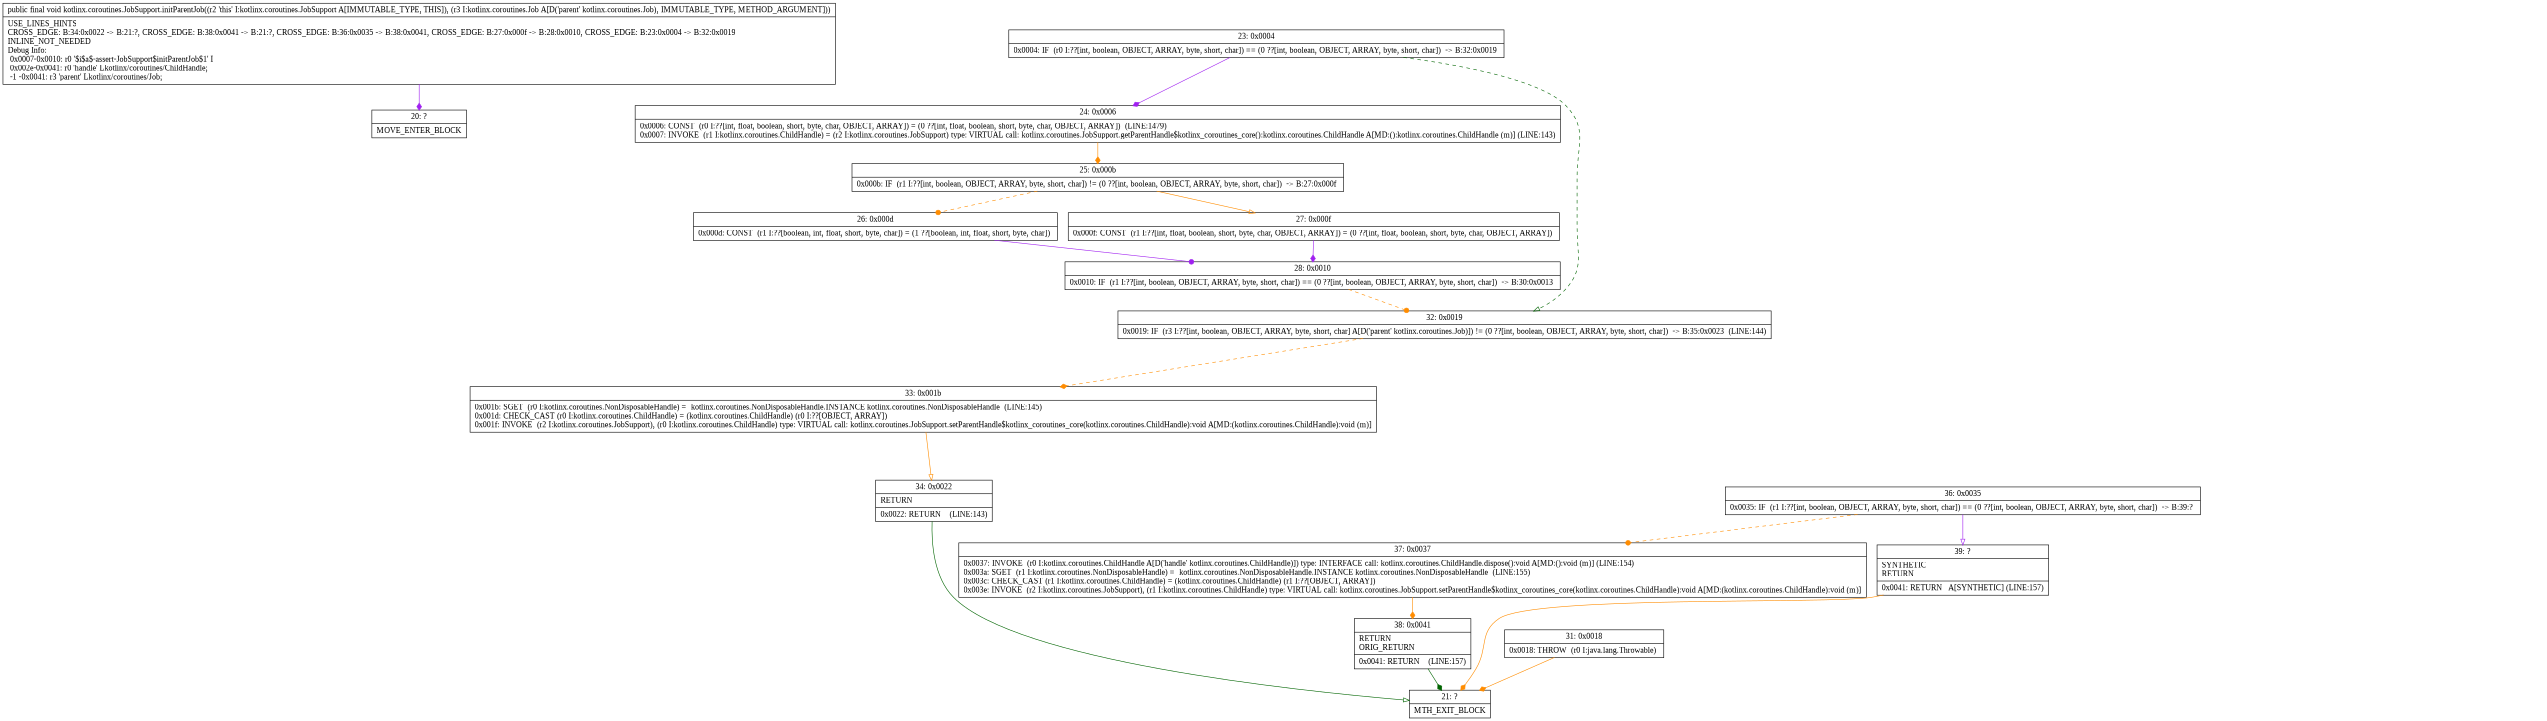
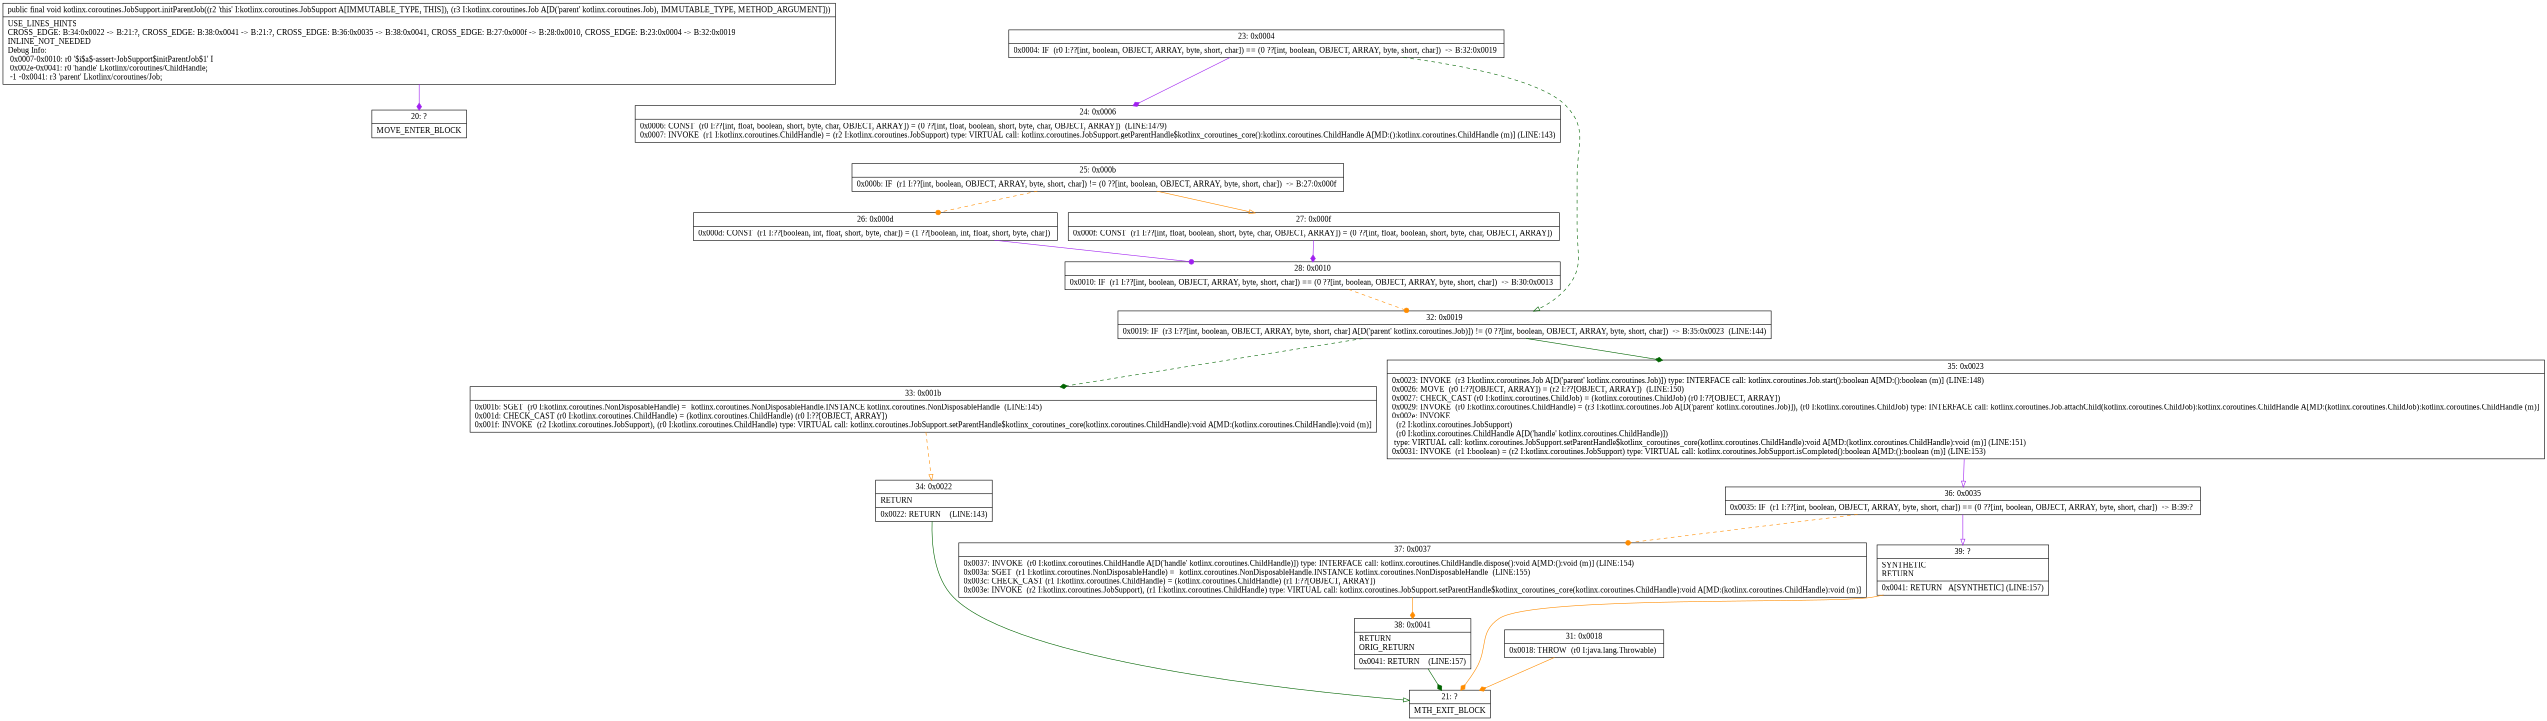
(1098, 149) -> none
(1215, 362) -> (1215, 362)
none -> (1966, 409)
(928, 453) -> (928, 453)
